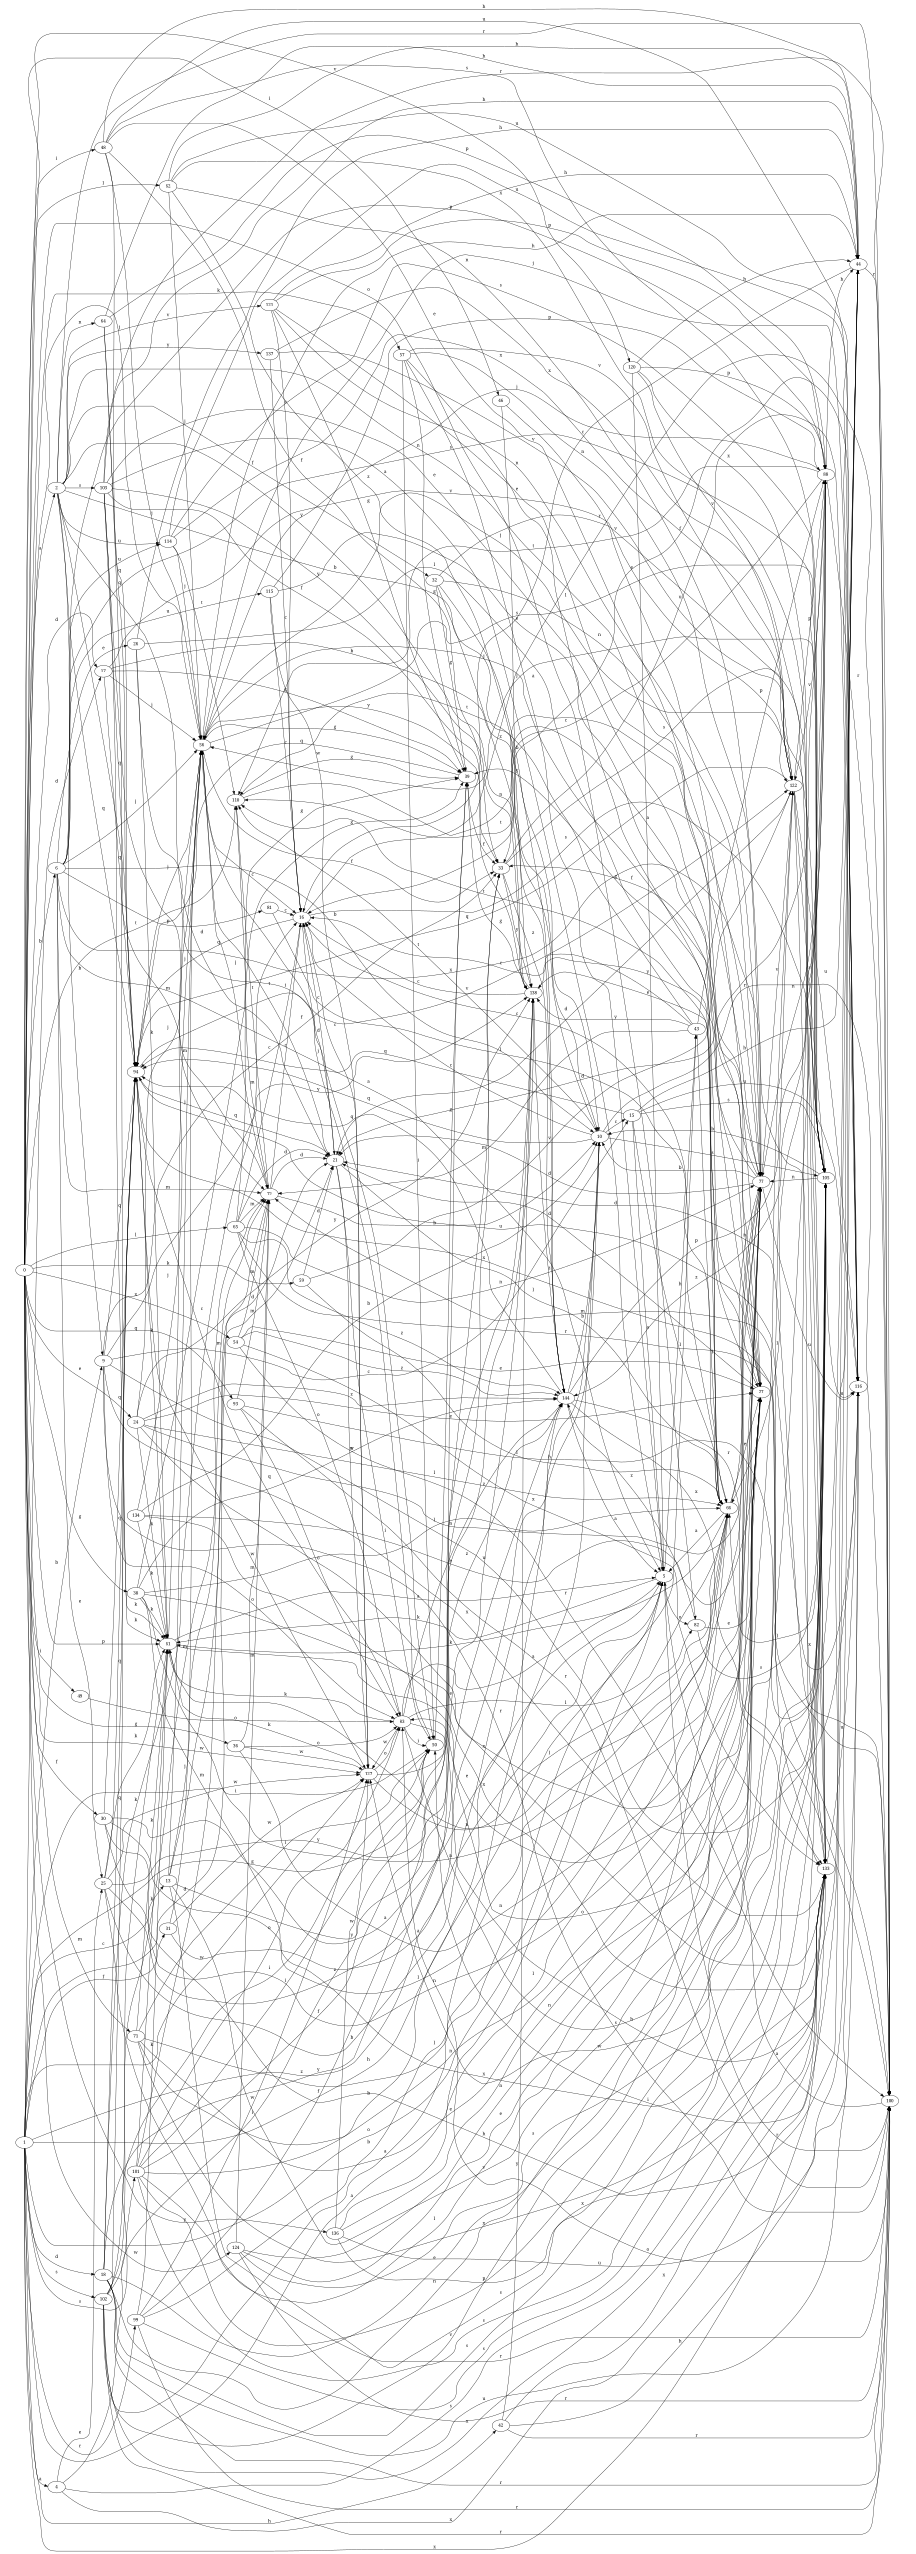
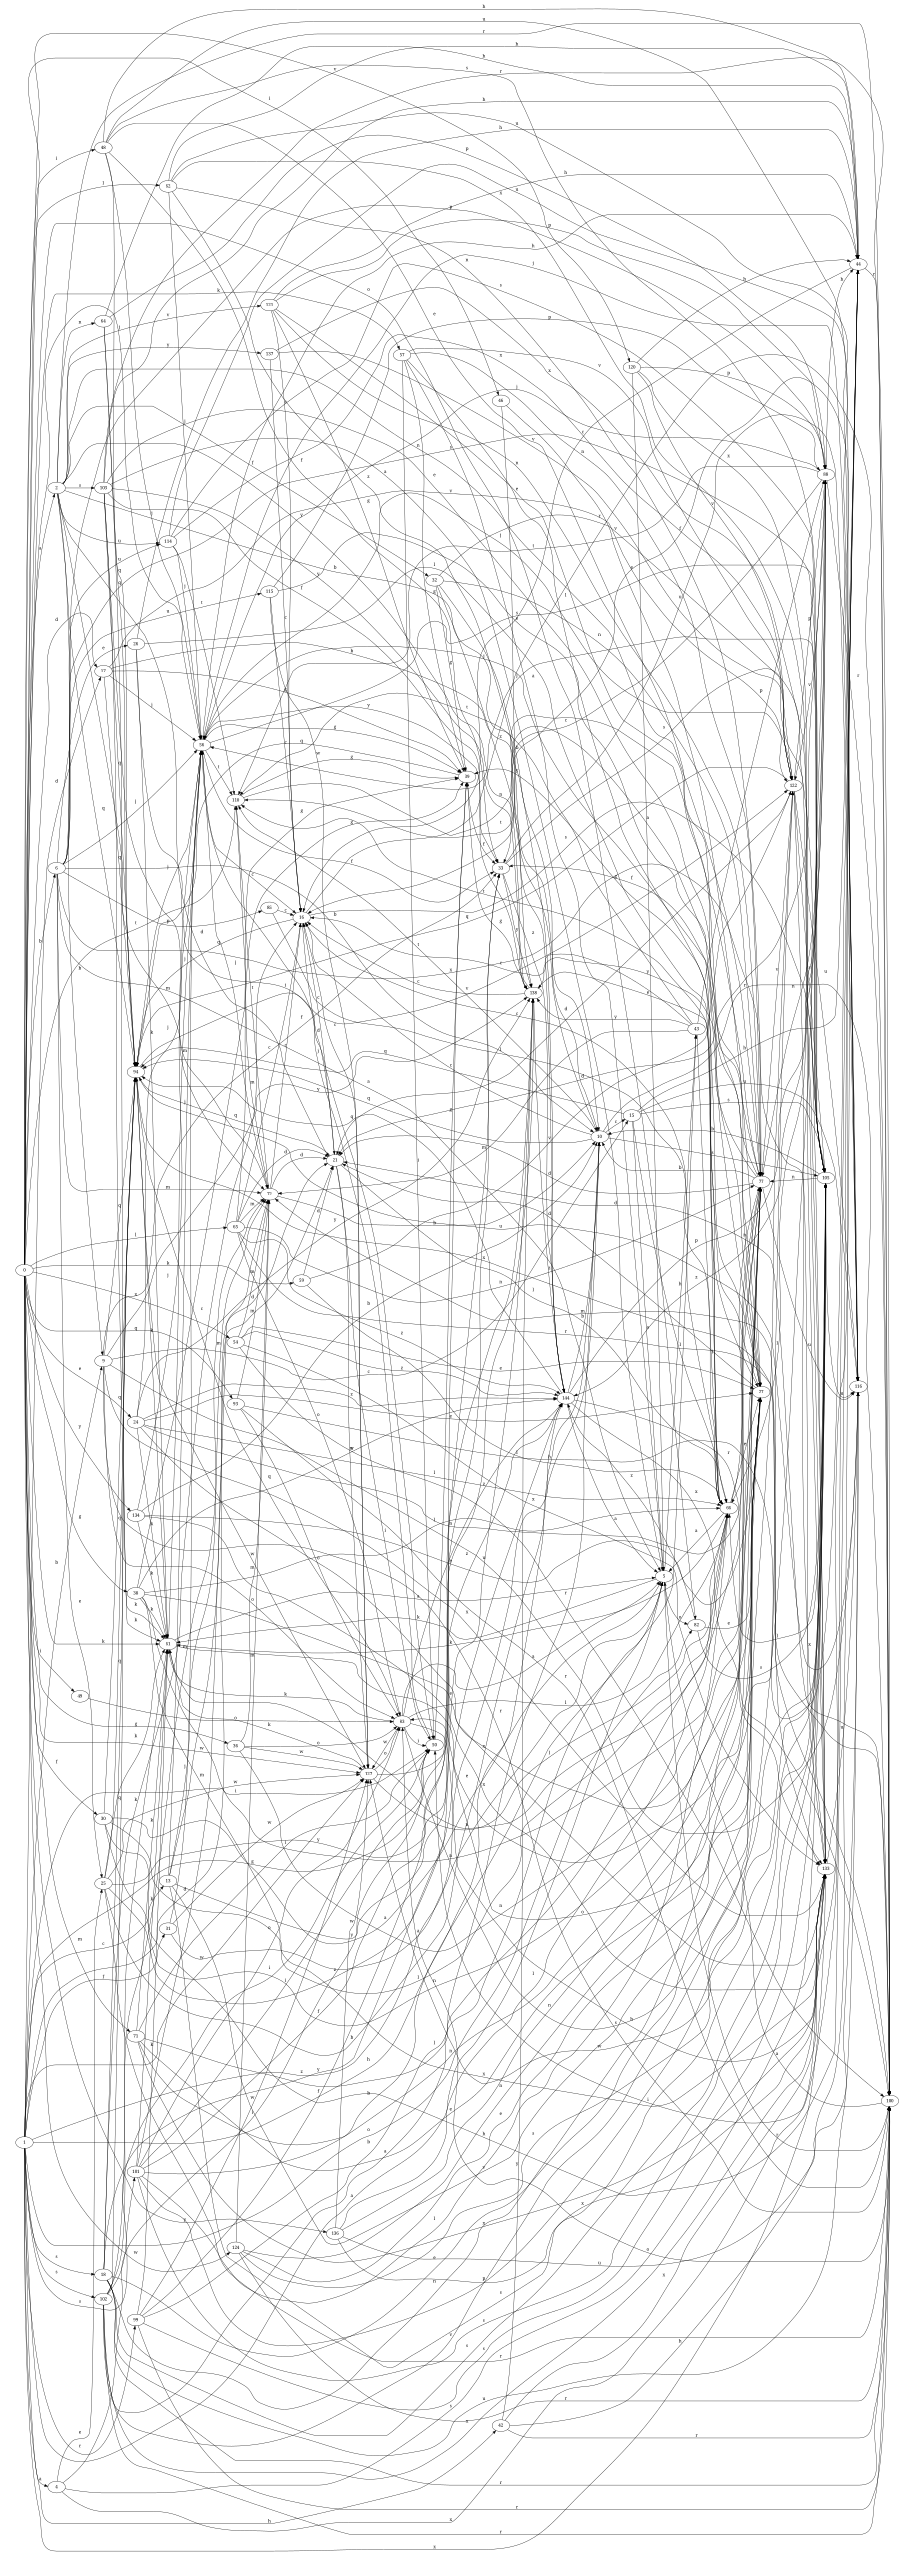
(270, 908) -> (270, 908)
(237, 948) -> (218, 771)
none -> (58, 1401)
(103, 1642) -> (103, 1642)
(57, 2257) -> (57, 2257)
